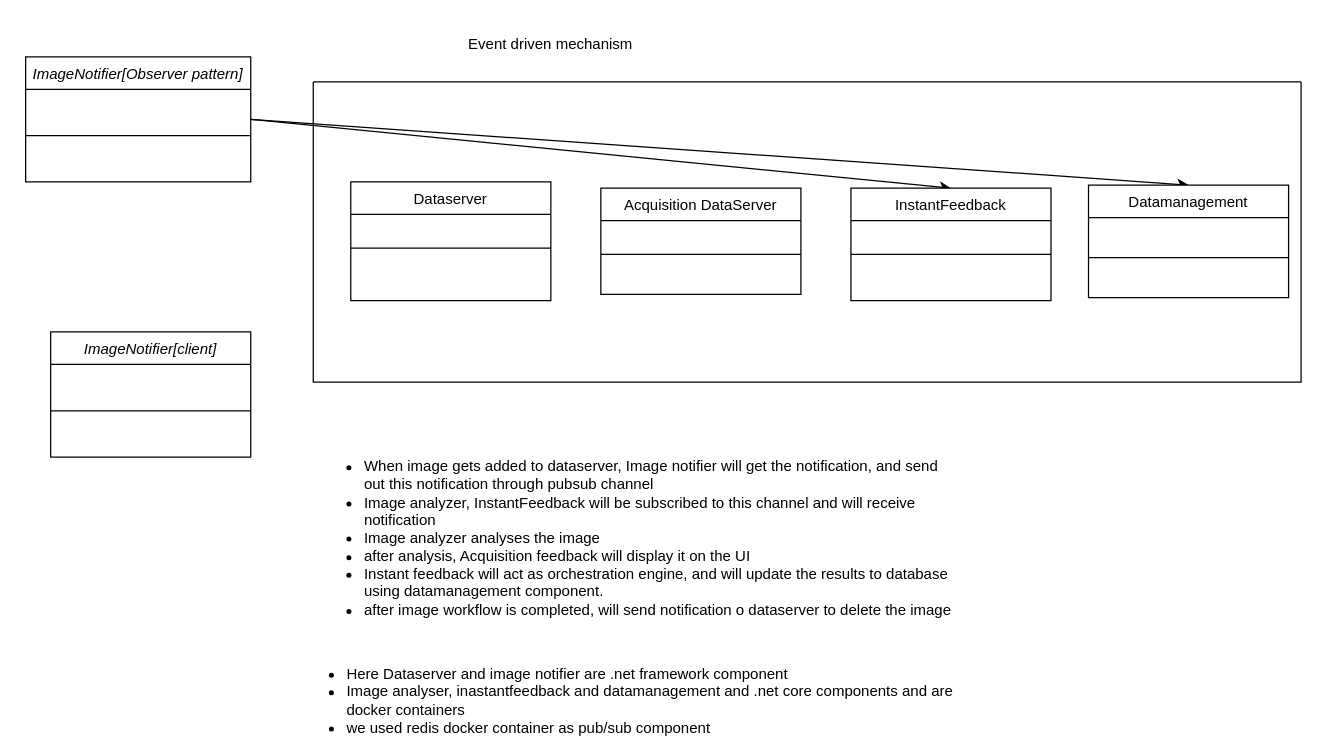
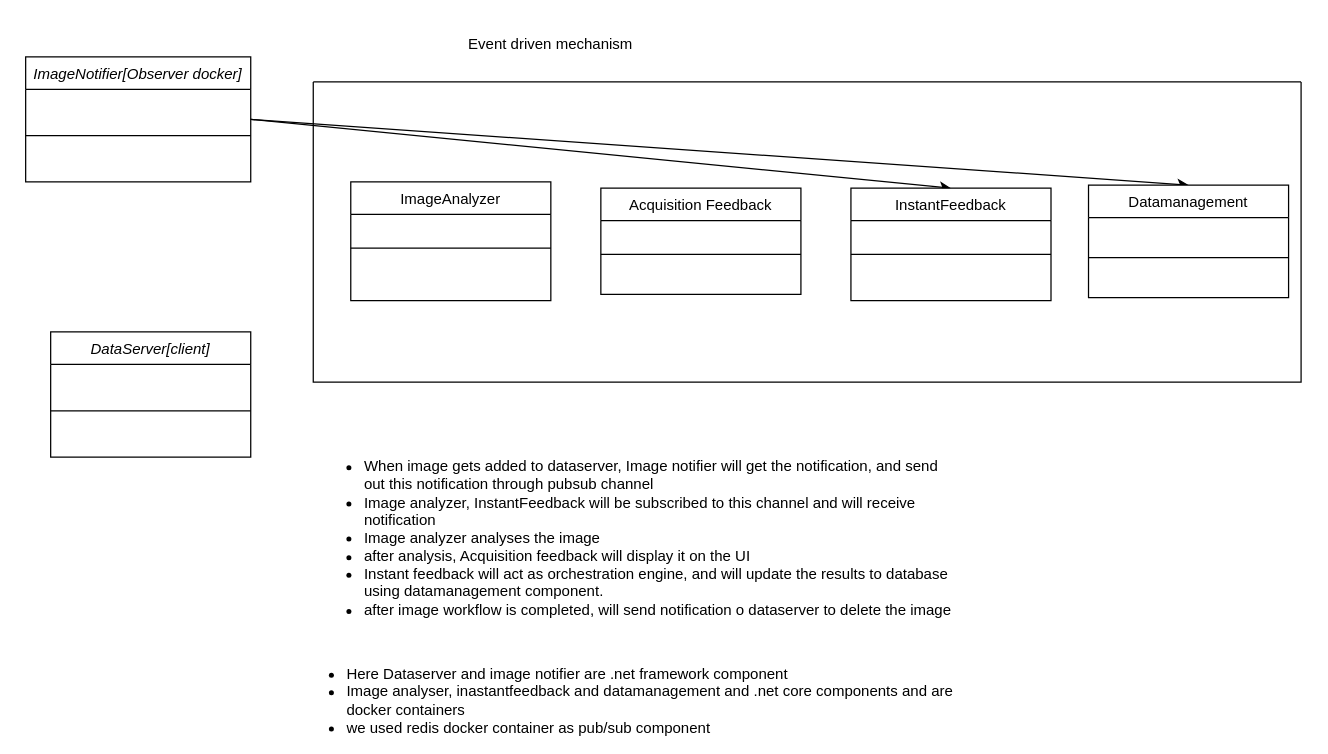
(138, 74) -> (138, 74)
(450, 199) -> (450, 199)
(700, 205) -> (700, 205)
(150, 349) -> (150, 349)
